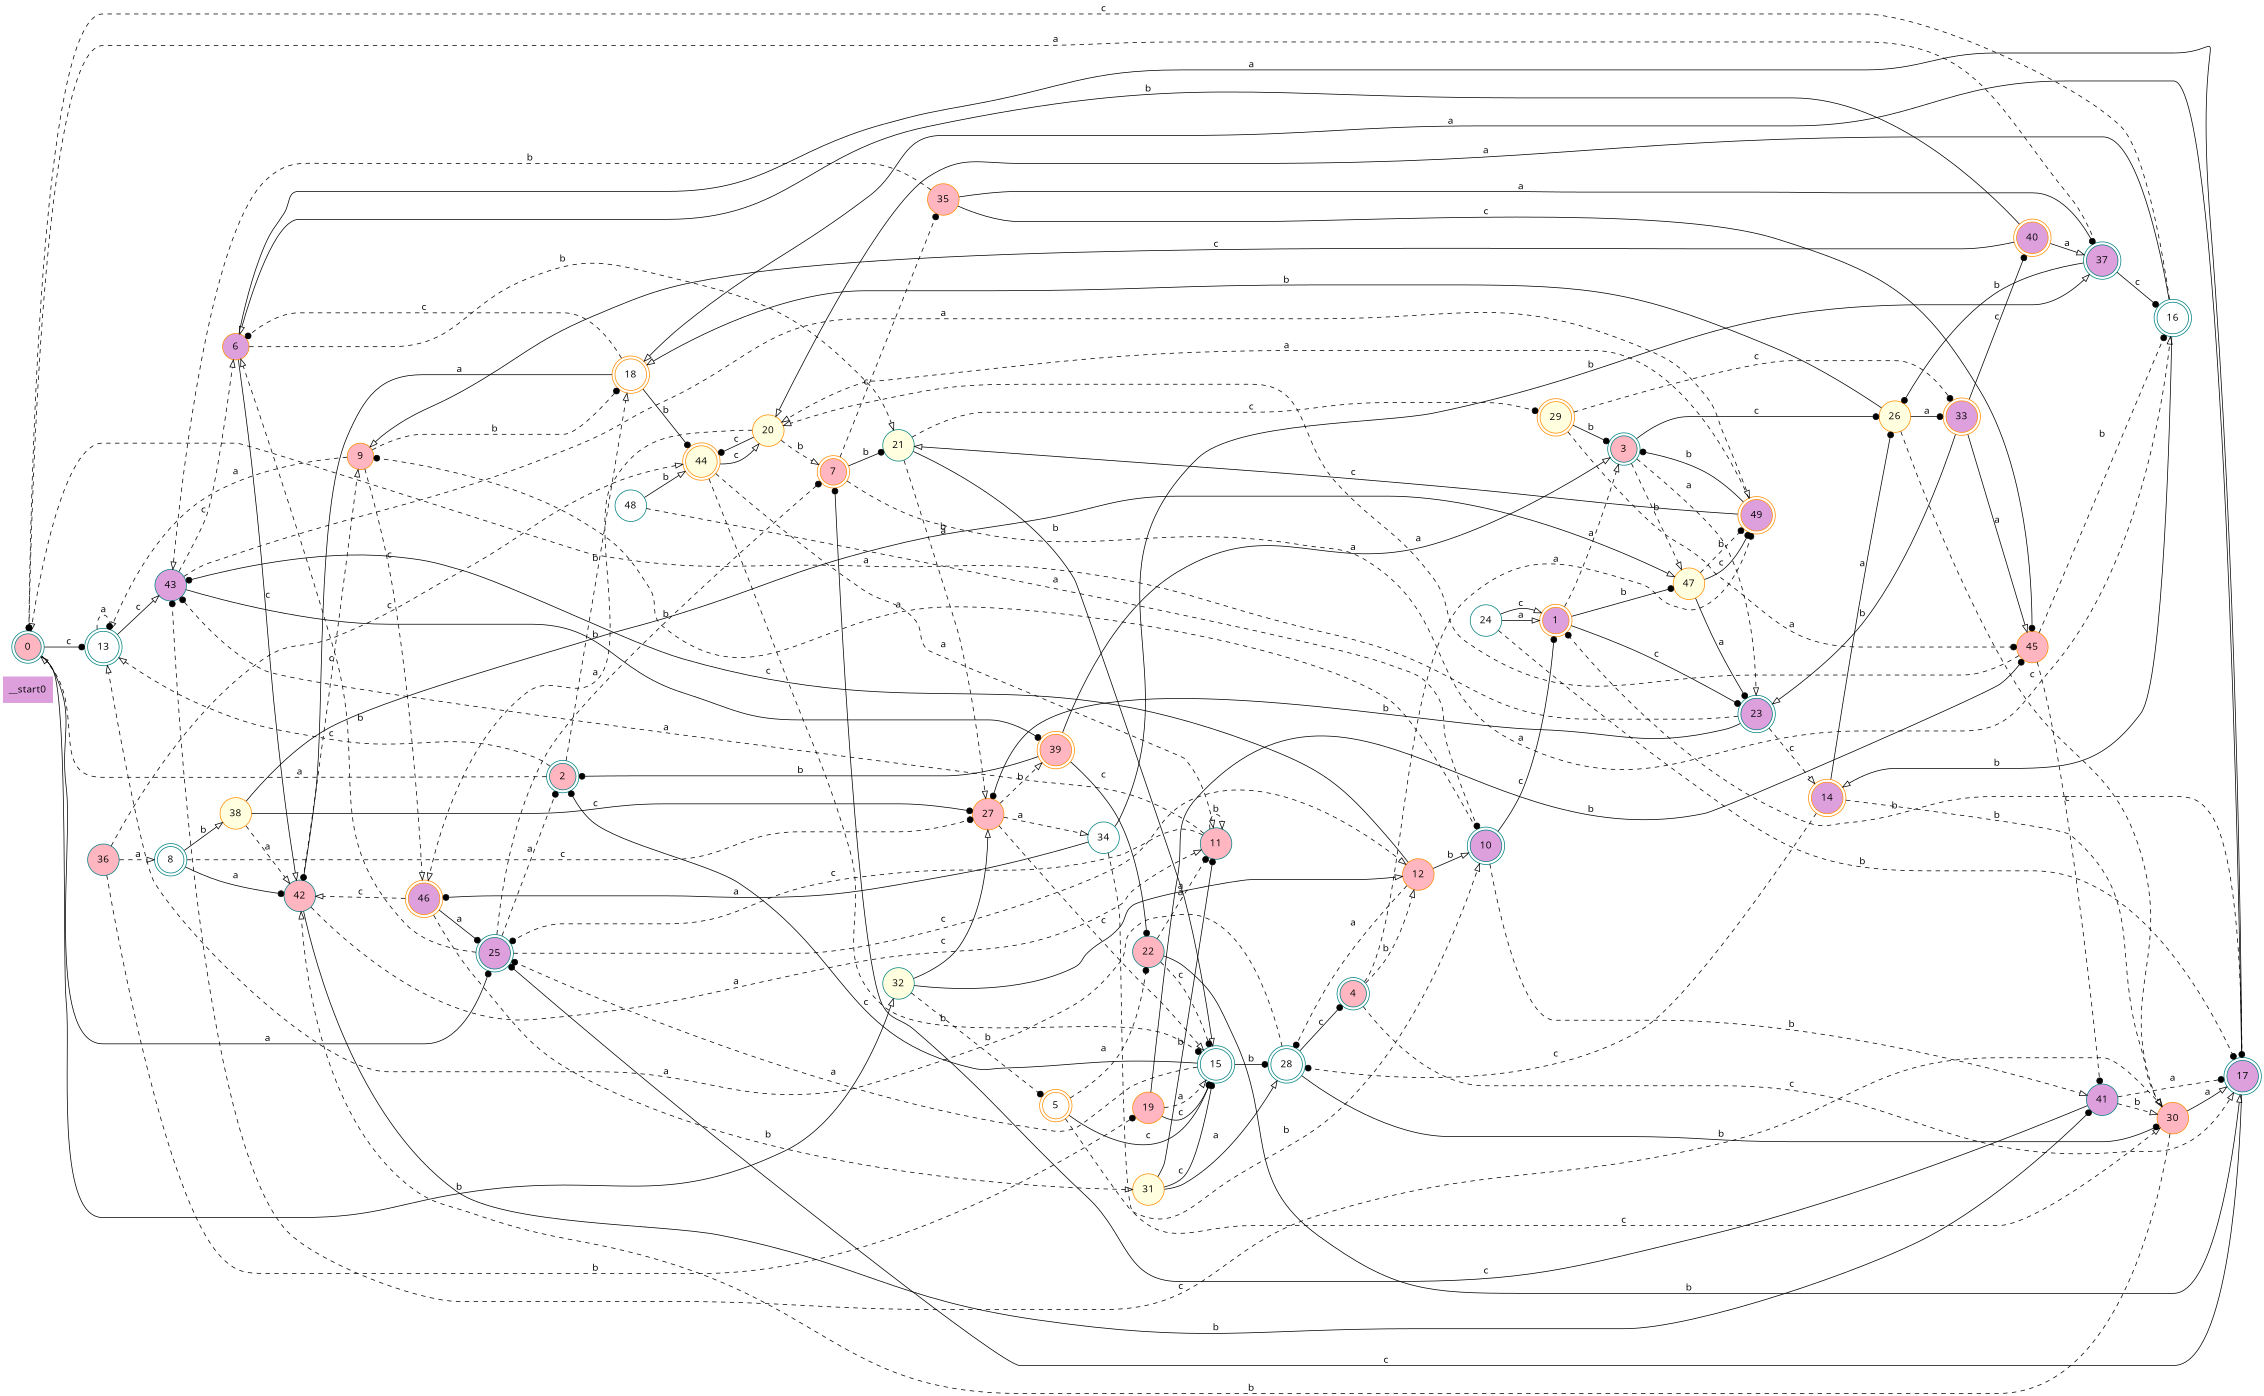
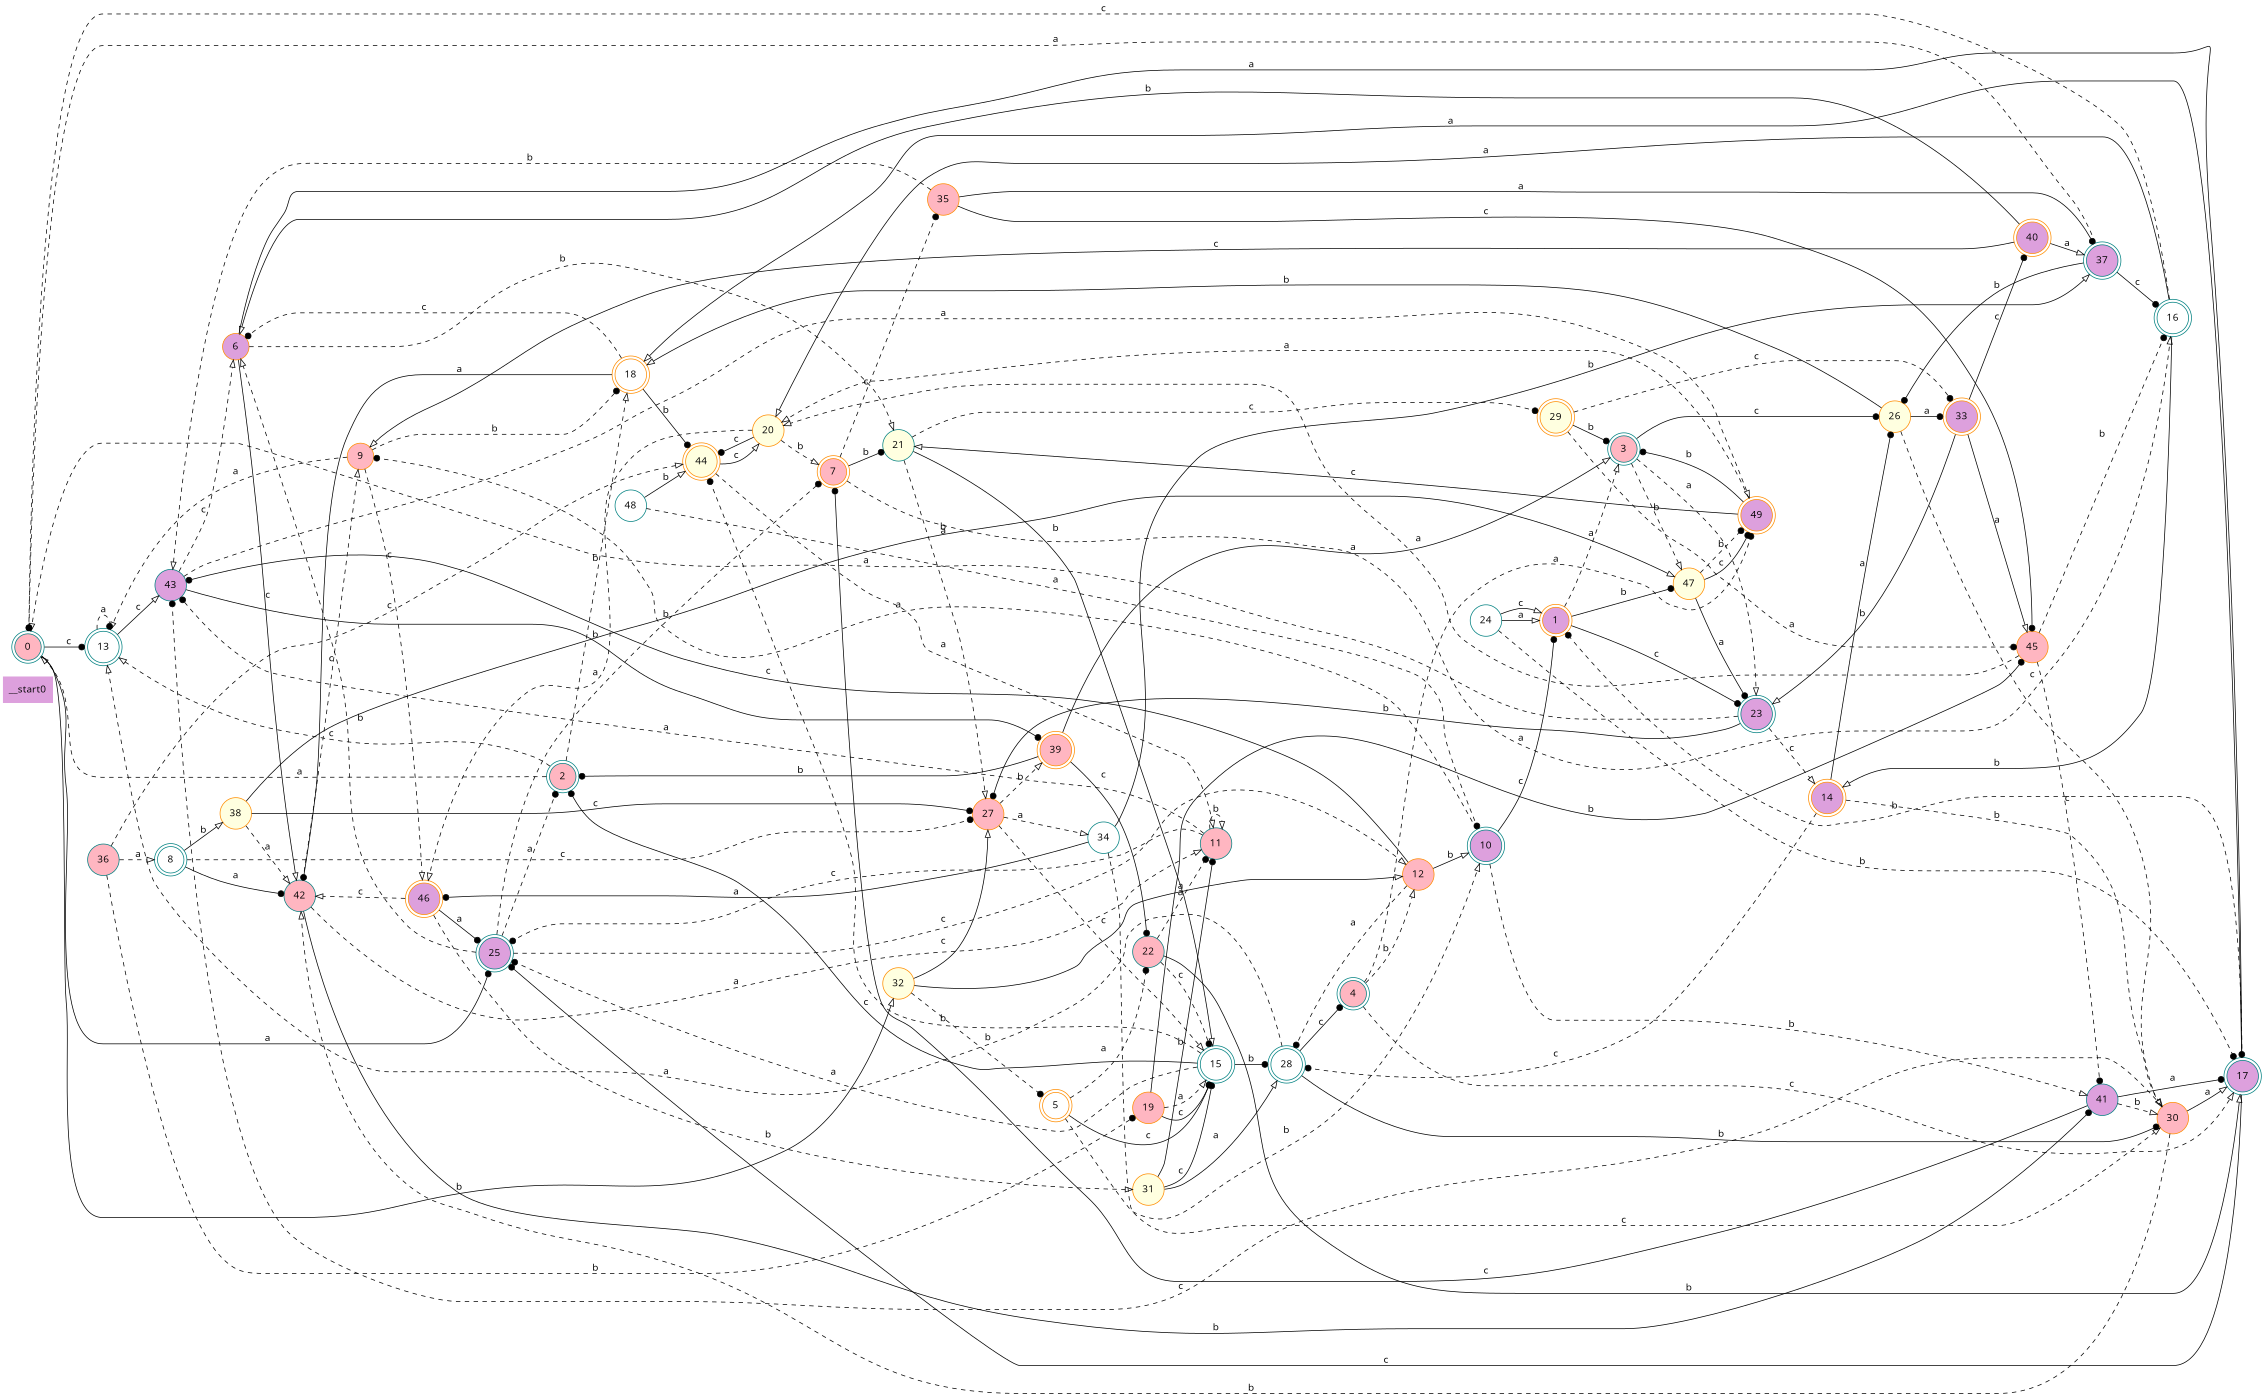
(854, 872) -> (855, 900)
(898, 983) -> (898, 983)
(2168, 1088) -> (2168, 1088)
